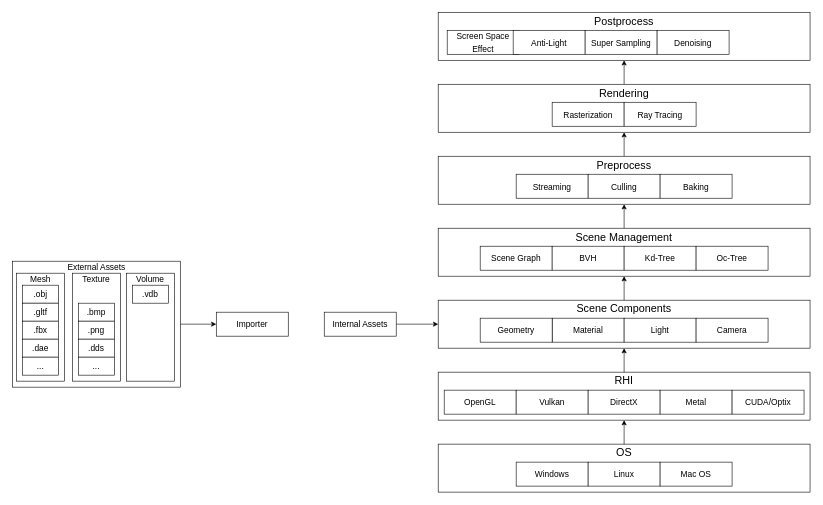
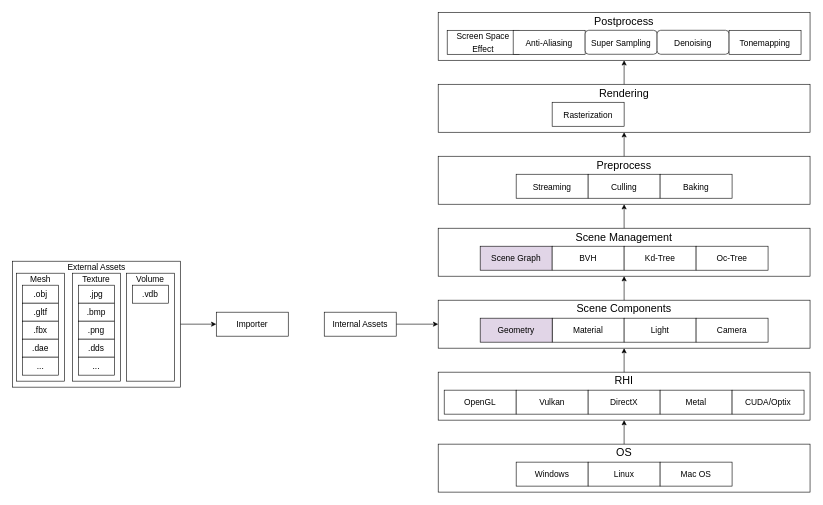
(549, 42) -> (549, 42)
(621, 42) -> (621, 42)
(693, 42) -> (693, 42)
none -> (765, 42)
(660, 114) -> none
(516, 258) -> (516, 258)
none -> (96, 294)
(516, 330) -> (516, 330)
